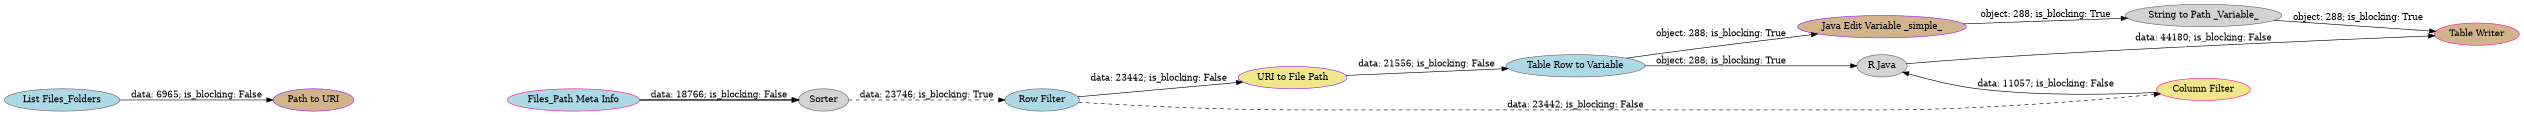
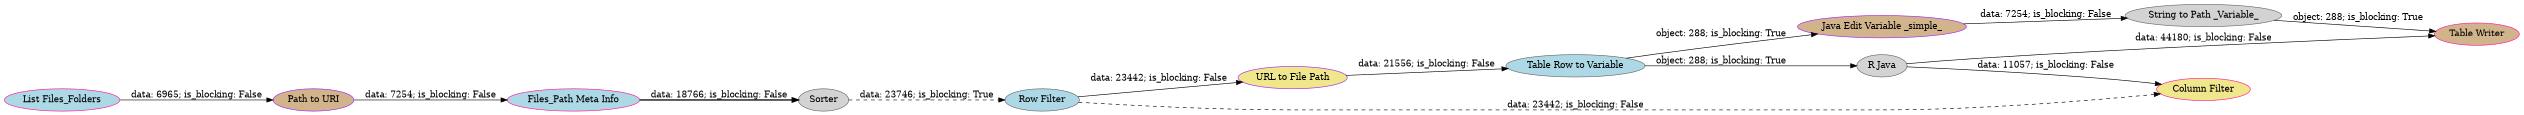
(2046, 15) -> (2046, 15)
(1293, 78) -> (1293, 78)
(2033, 93) -> (2031, 73)
(62, 100) -> (62, 100)
none -> (427, 100)
